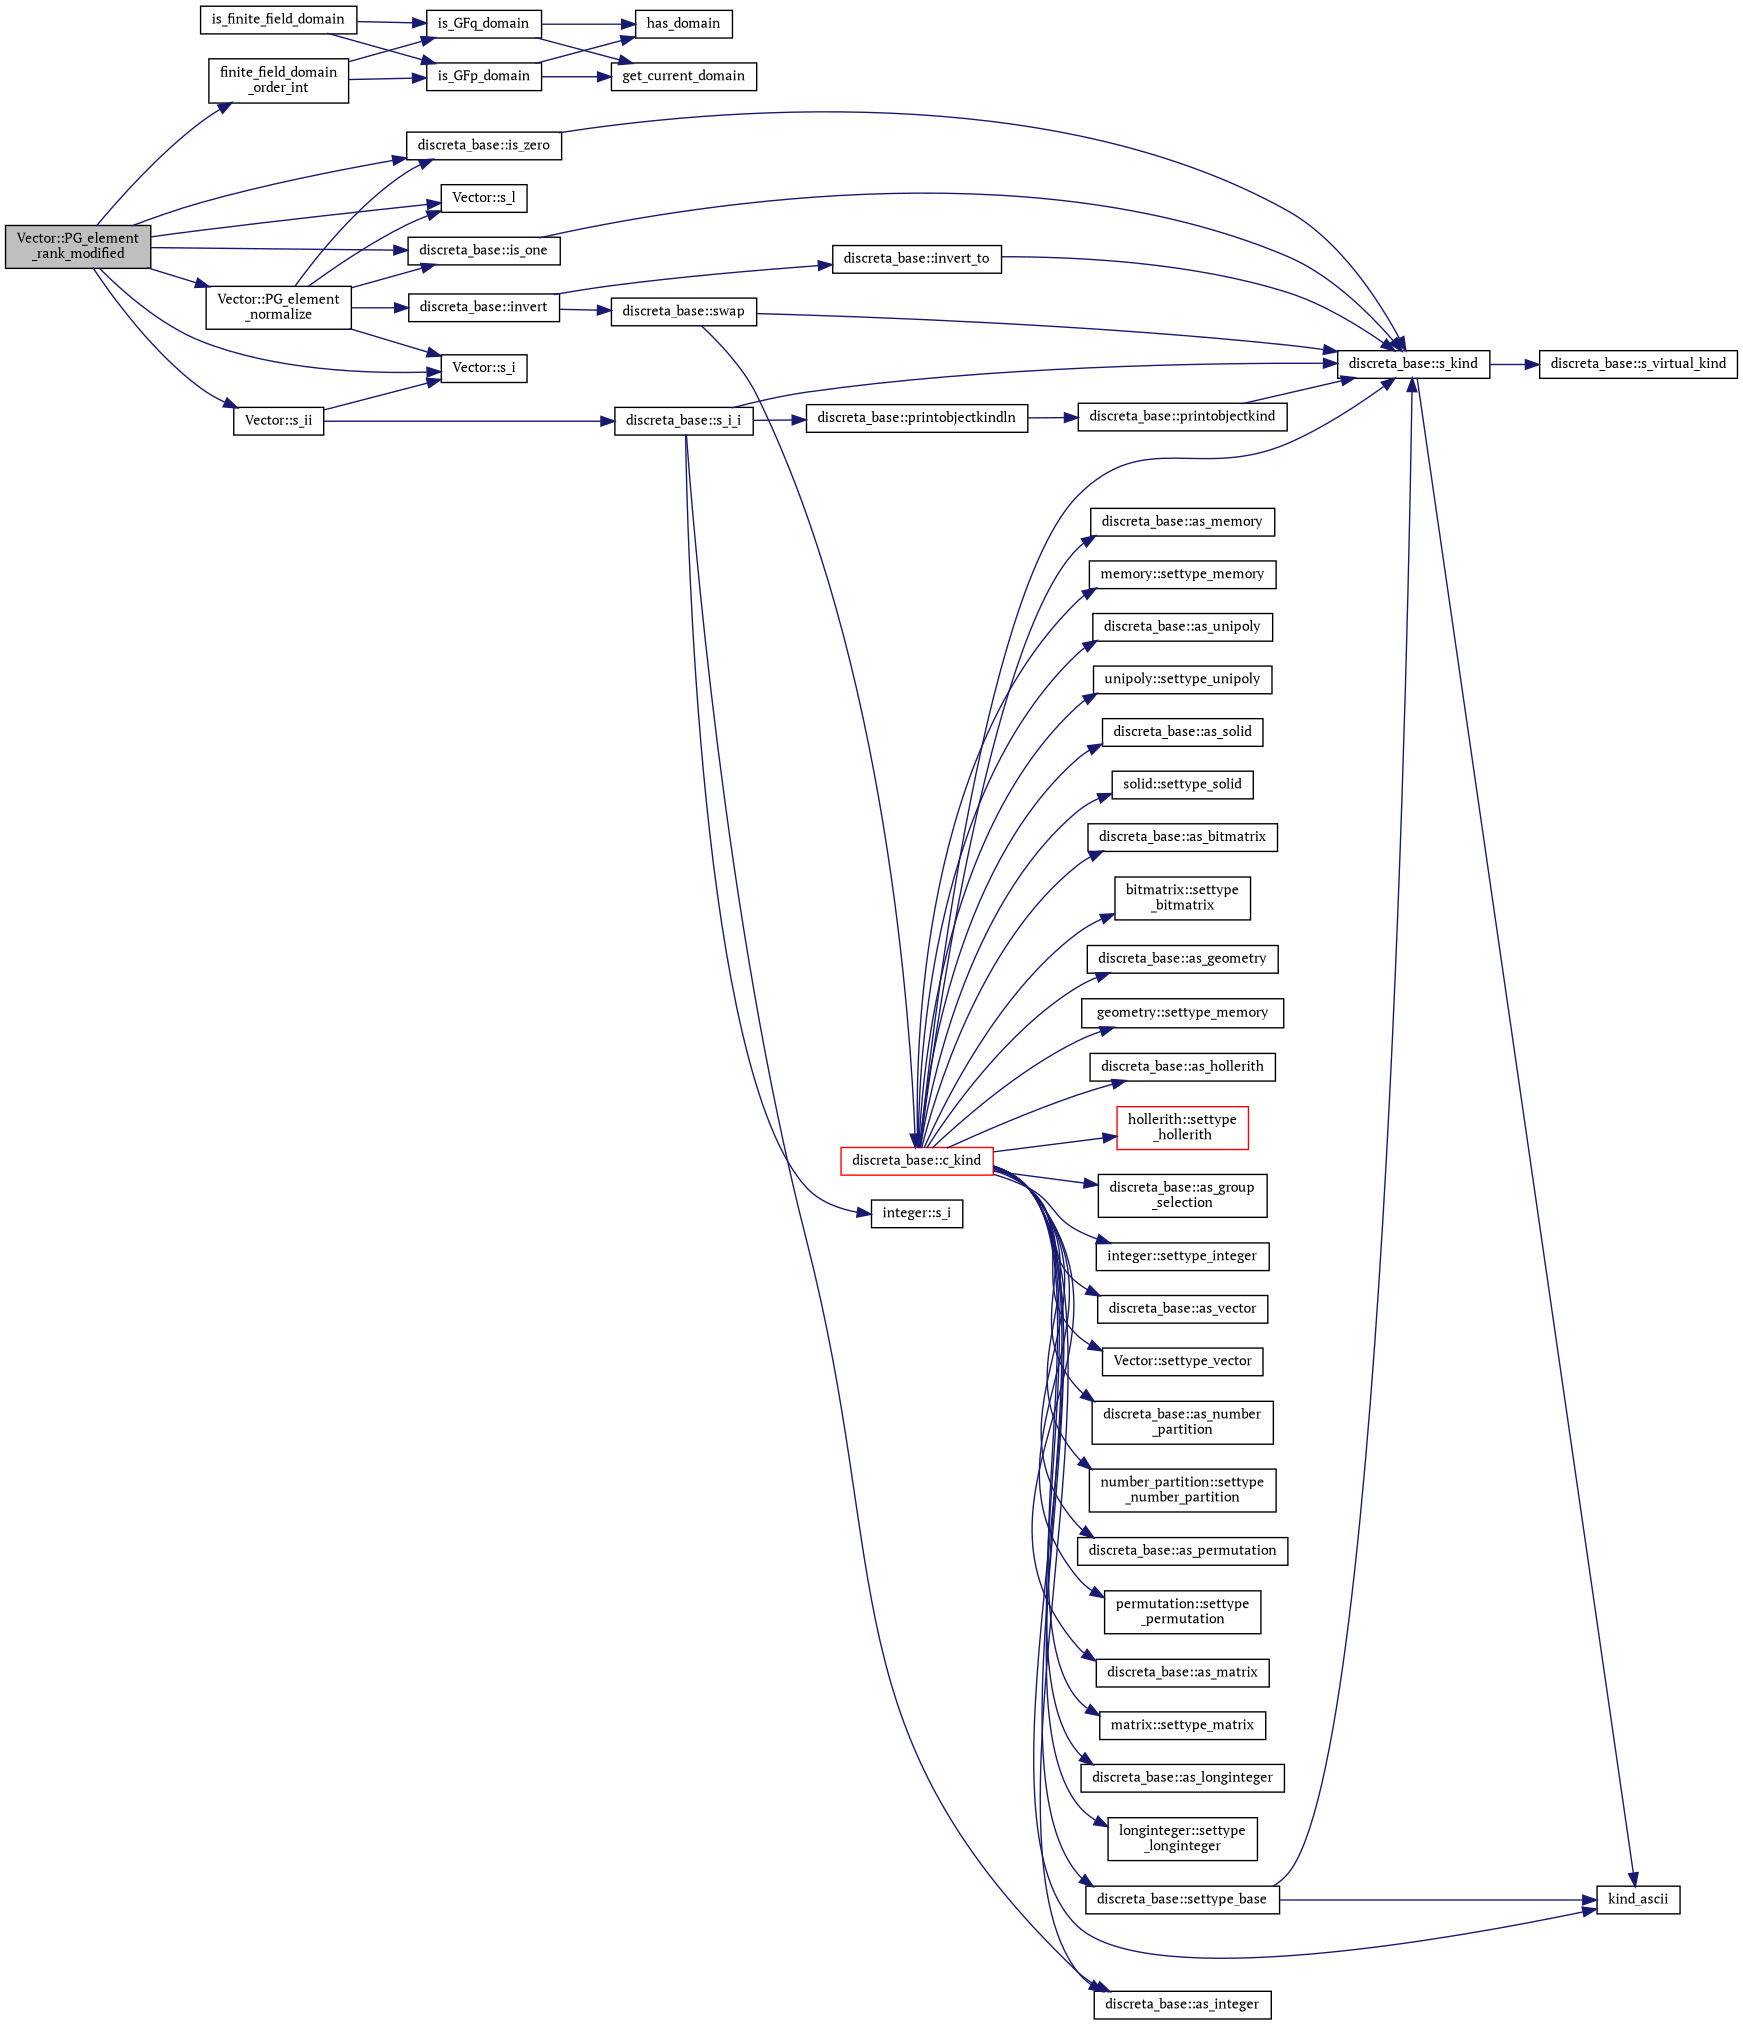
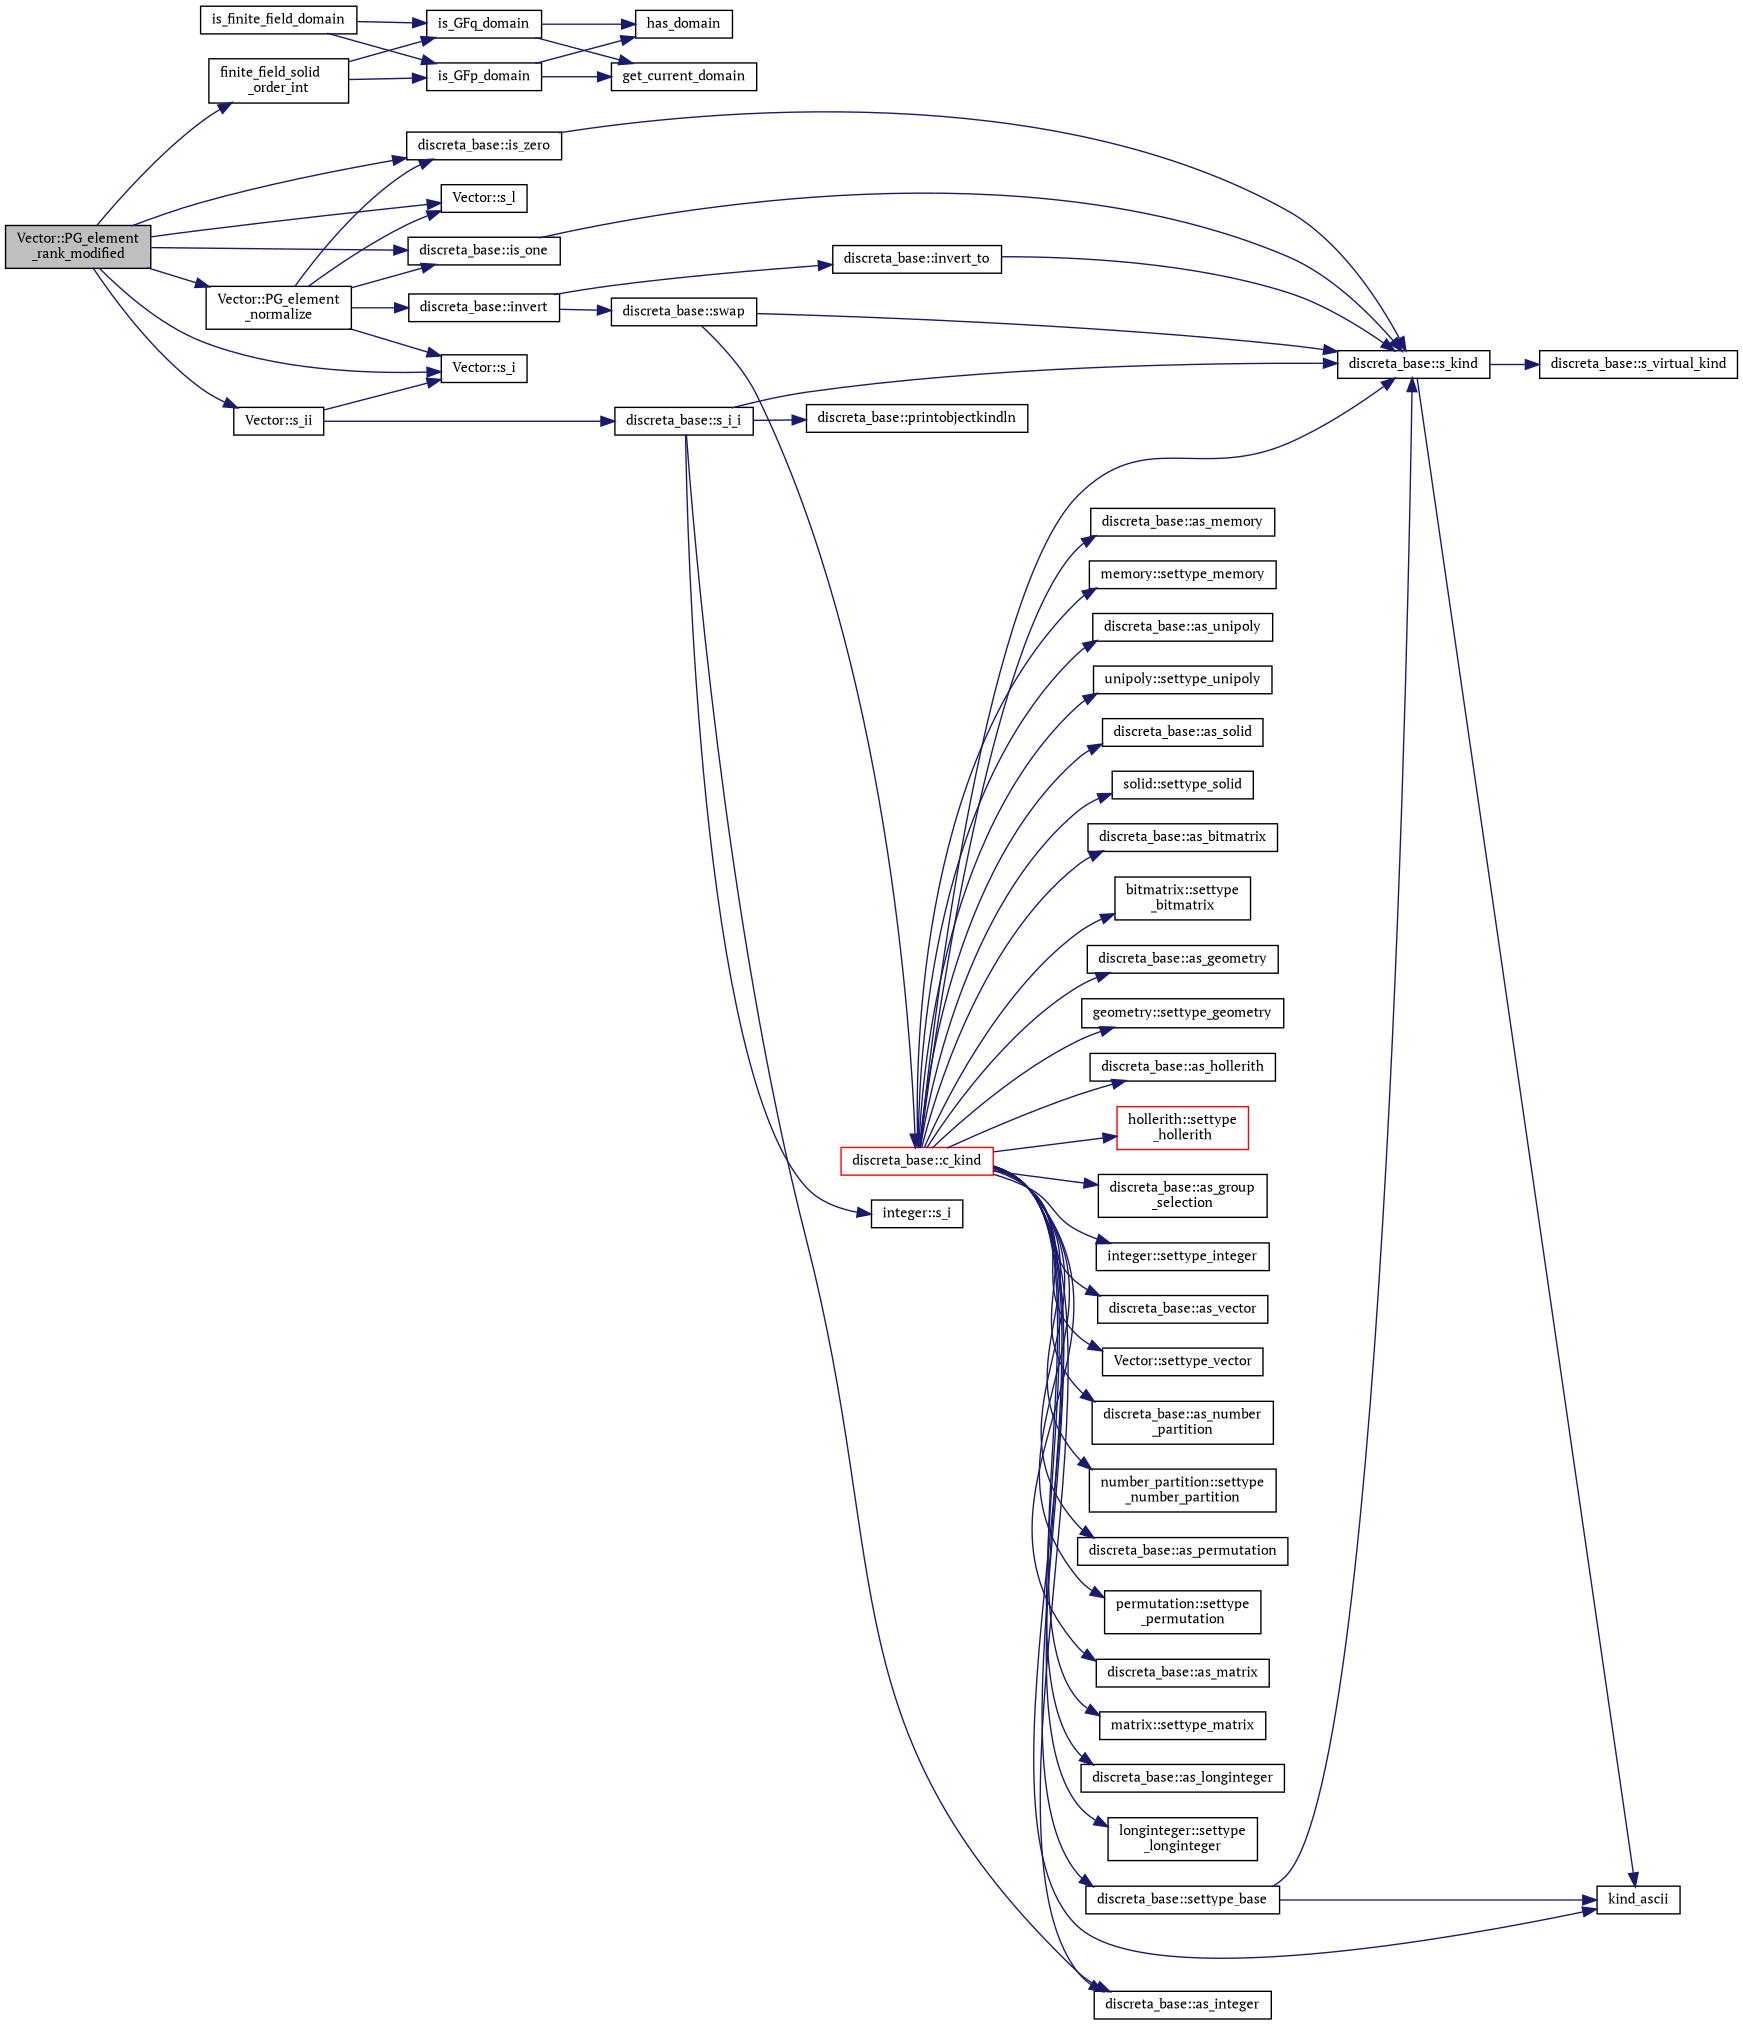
(279, 81) -> (279, 81)
(1183, 417) -> none
(1183, 1013) -> (1183, 1013)
